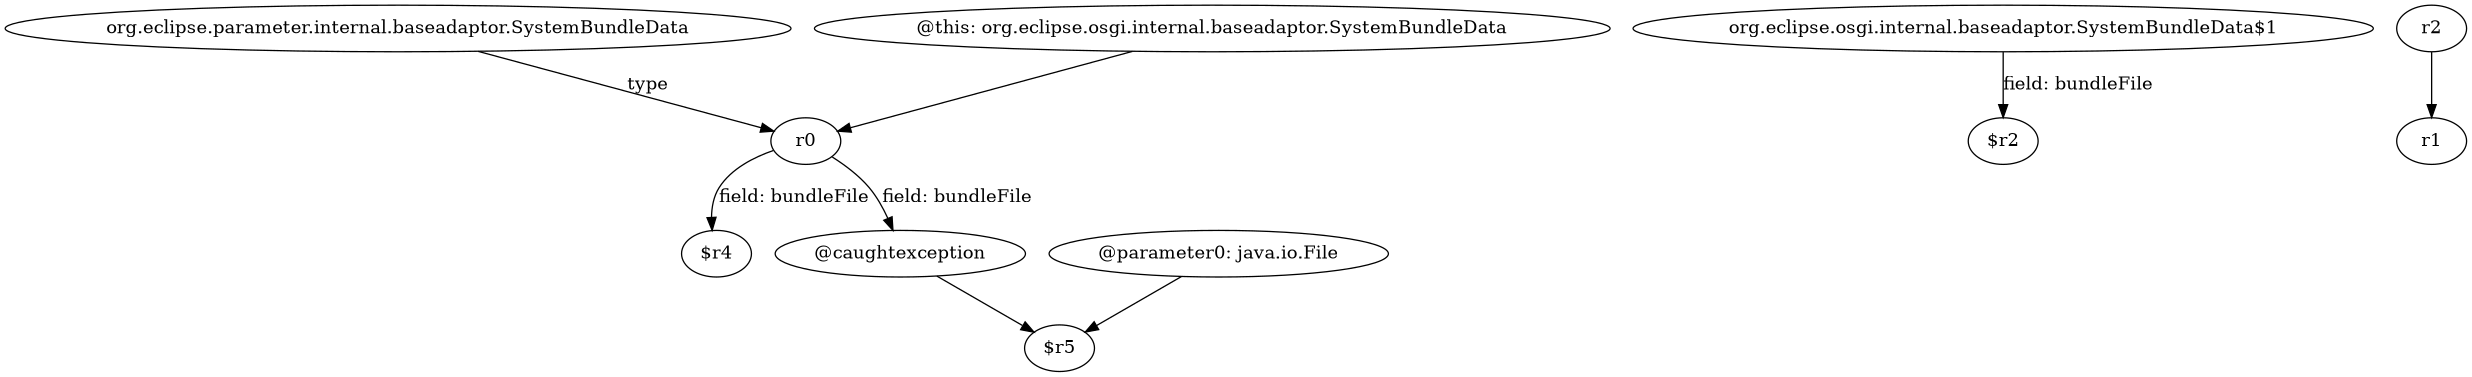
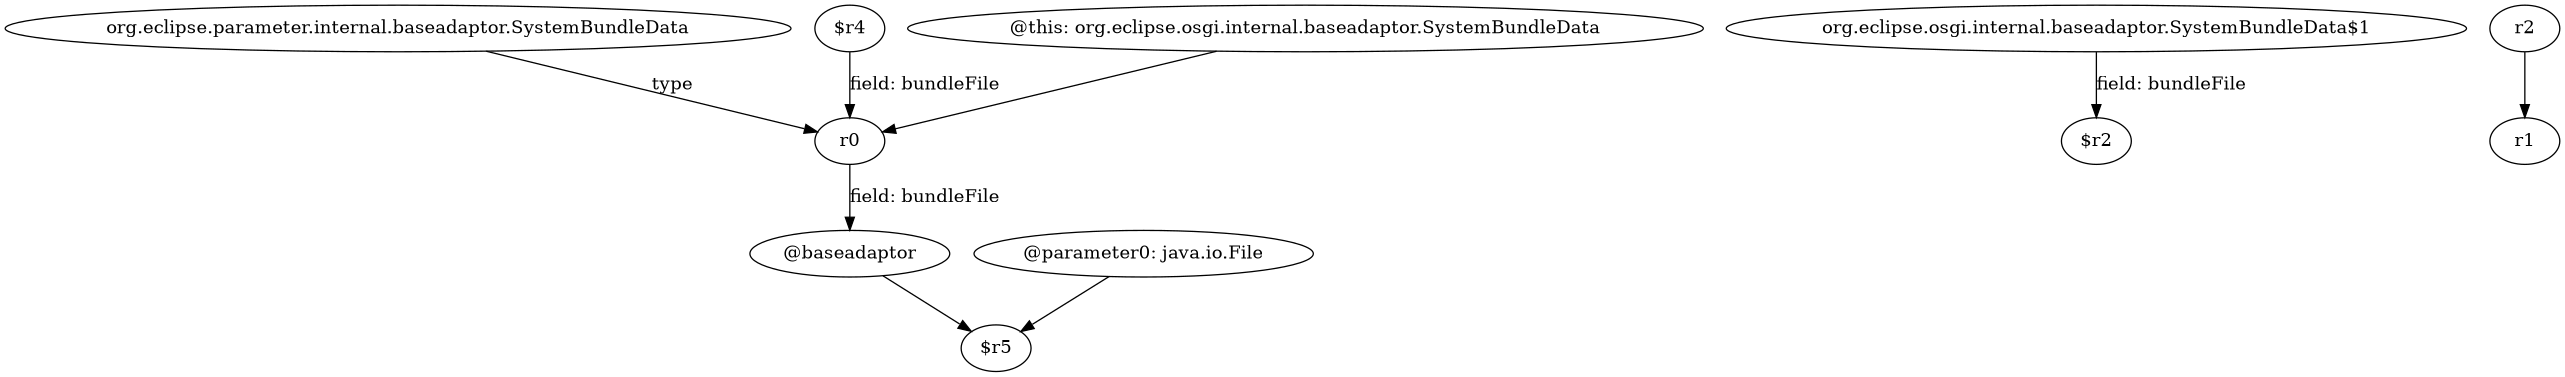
(731, 174) -> (850, 78)
(900, 254) -> (850, 254)
